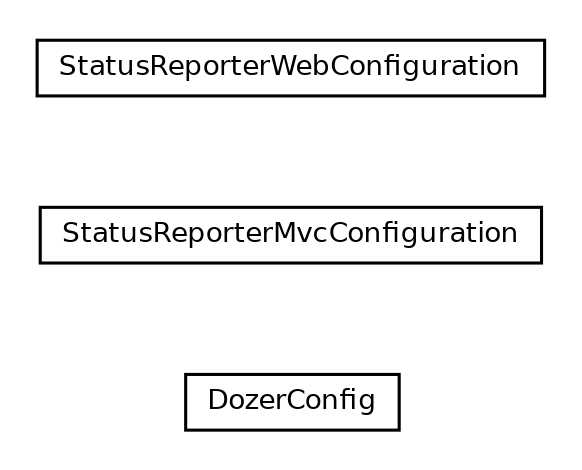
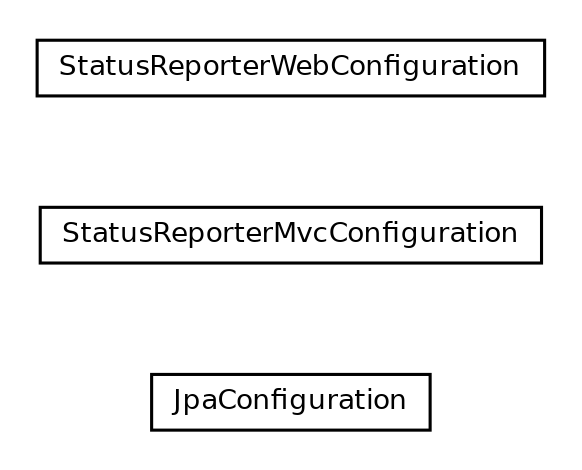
(291, 402) -> none
none -> (291, 402)
